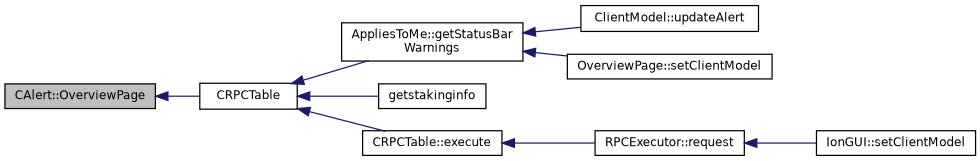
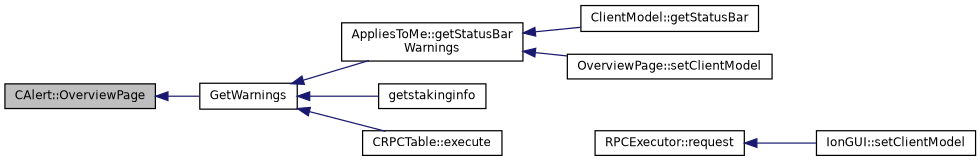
(670, 18) -> (670, 18)
(249, 96) -> (249, 96)
(555, 143) -> none
